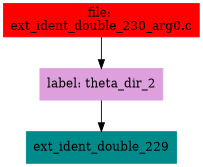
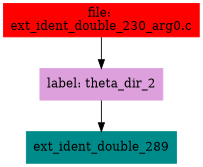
(101, 147) -> (101, 147)
